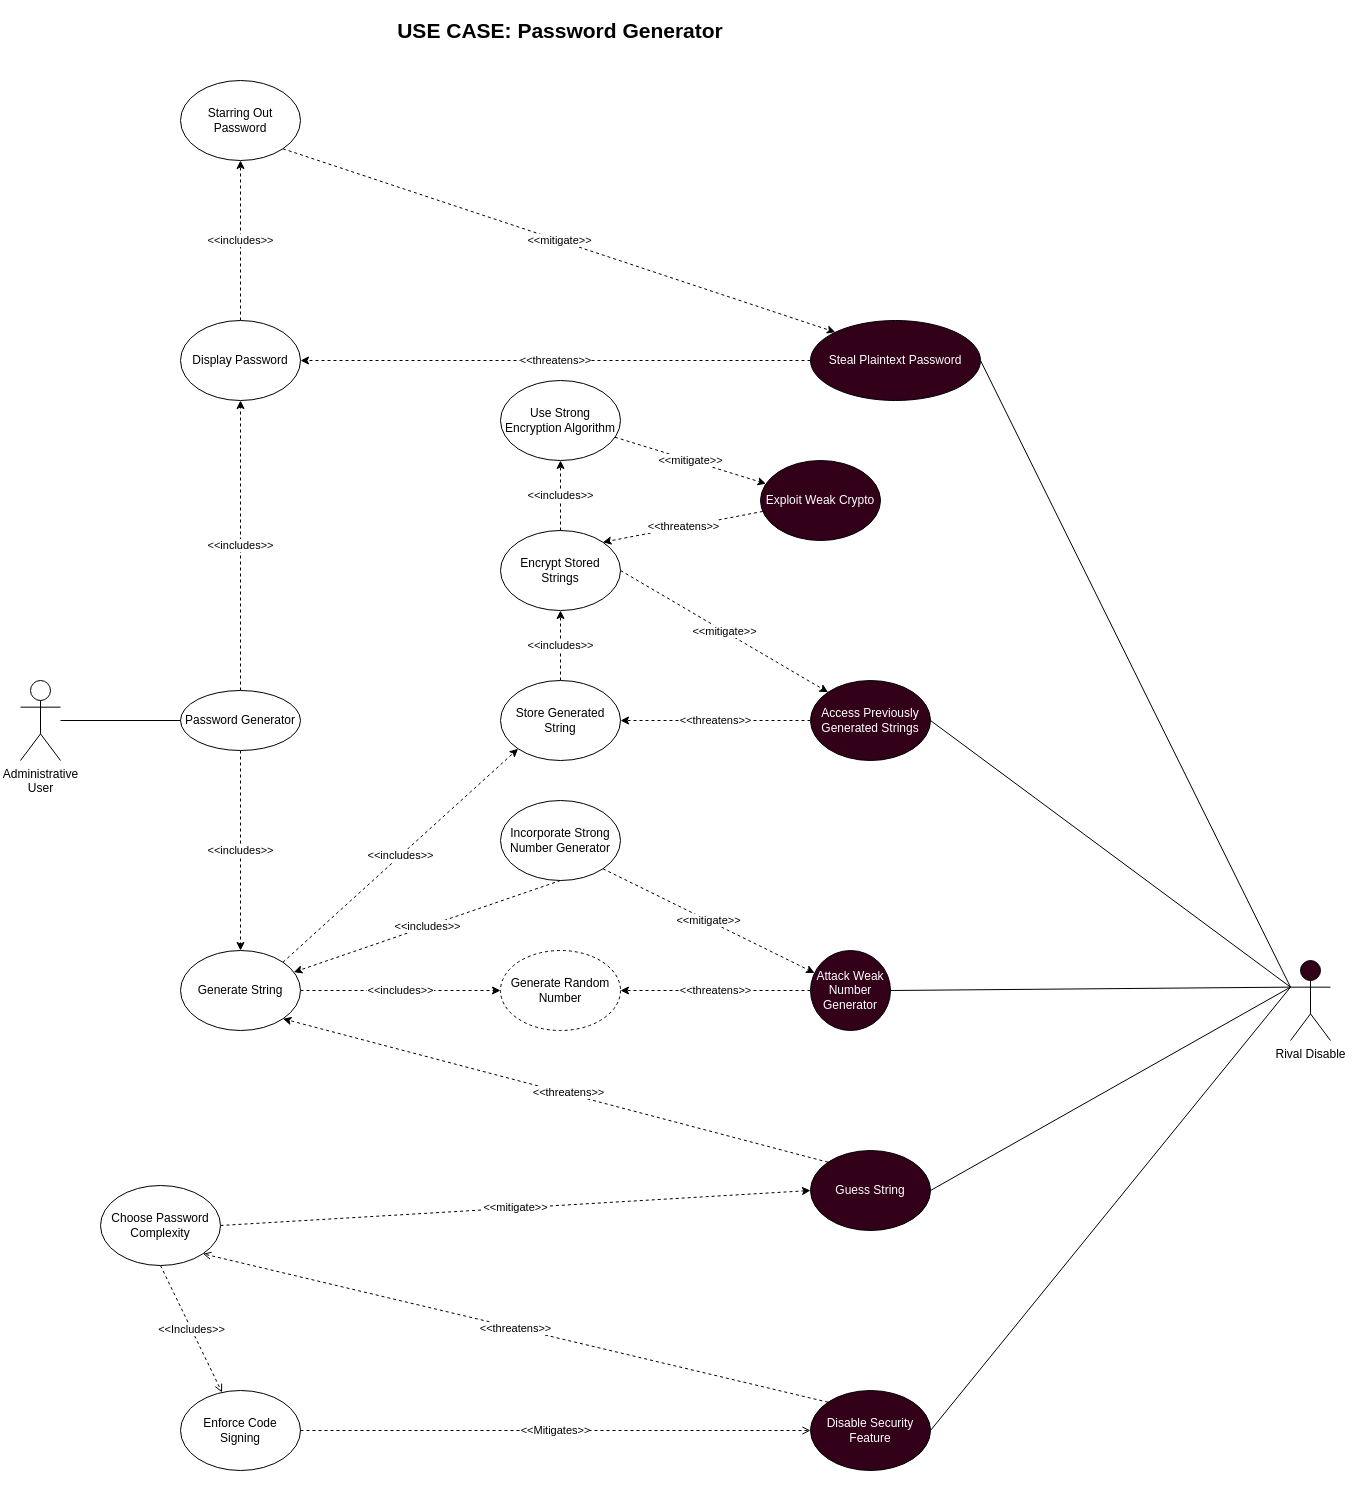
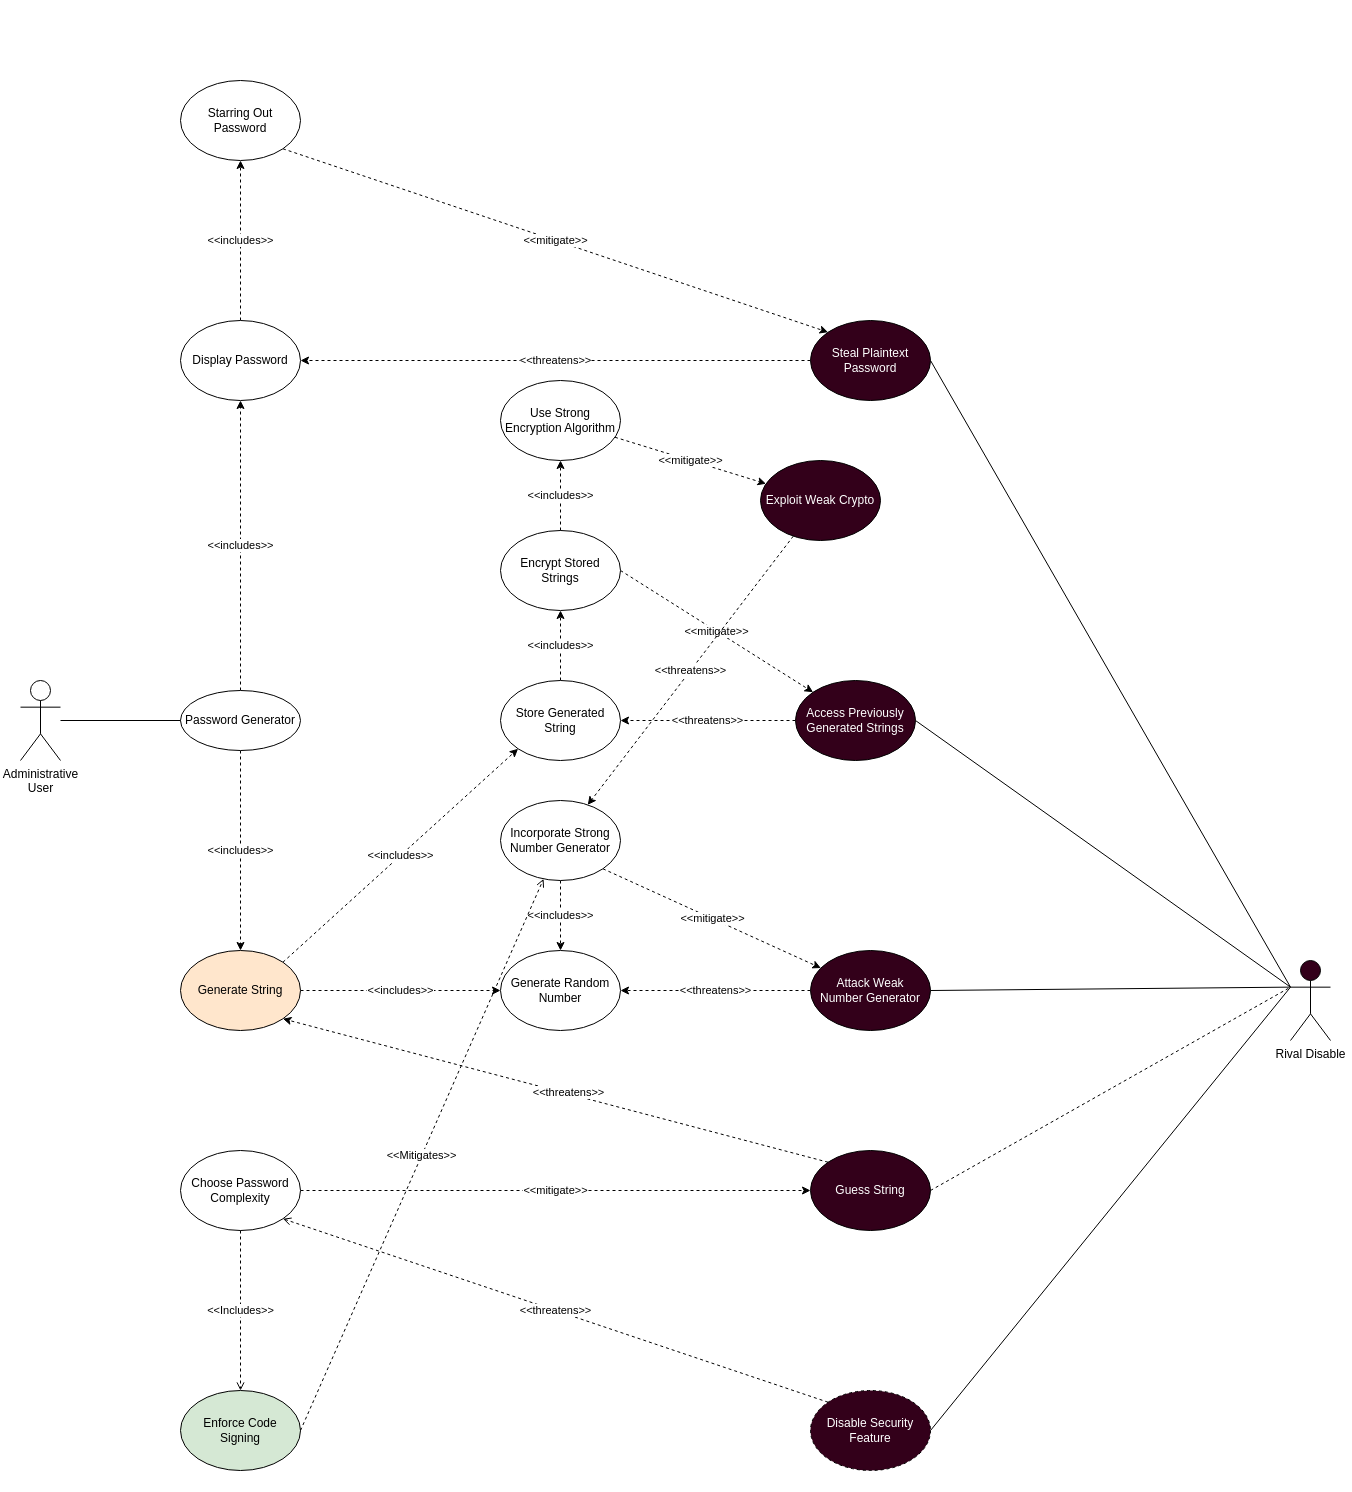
(561, 31) -> none
(896, 361) -> (871, 361)
(685, 526) -> (693, 668)
(871, 721) -> (856, 721)
(431, 925) -> (561, 912)
(241, 991) -> (241, 991)
(561, 991) -> (561, 991)
(851, 991) -> (871, 991)
(1108, 1090) -> (1108, 1090)
(161, 1226) -> (241, 1191)
(241, 1431) -> (241, 1431)
(554, 1431) -> (422, 1156)
(871, 1431) -> (871, 1431)
